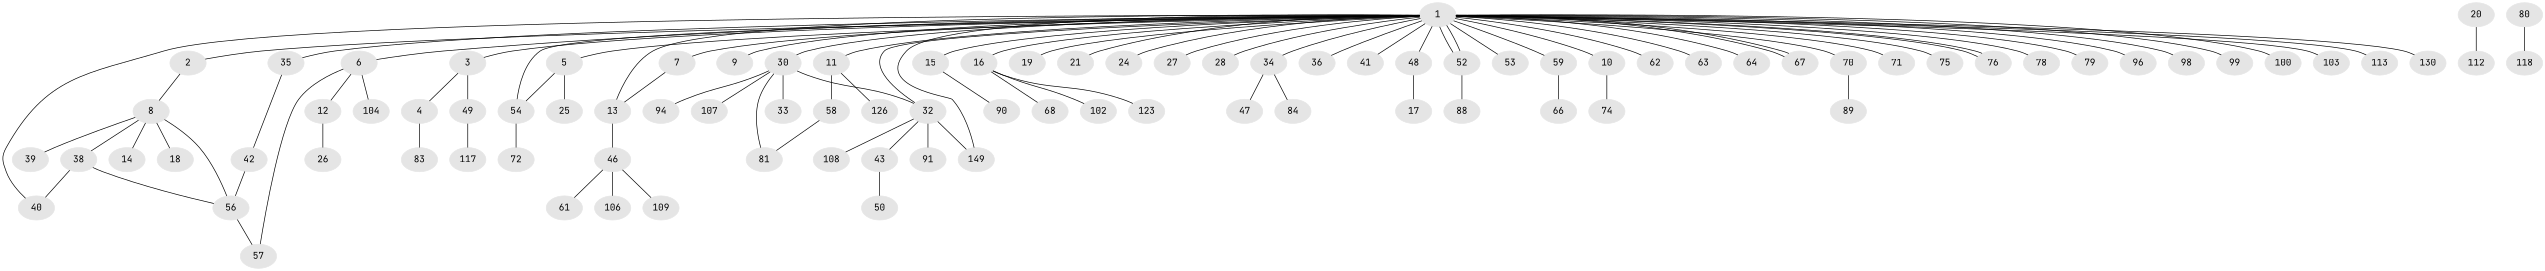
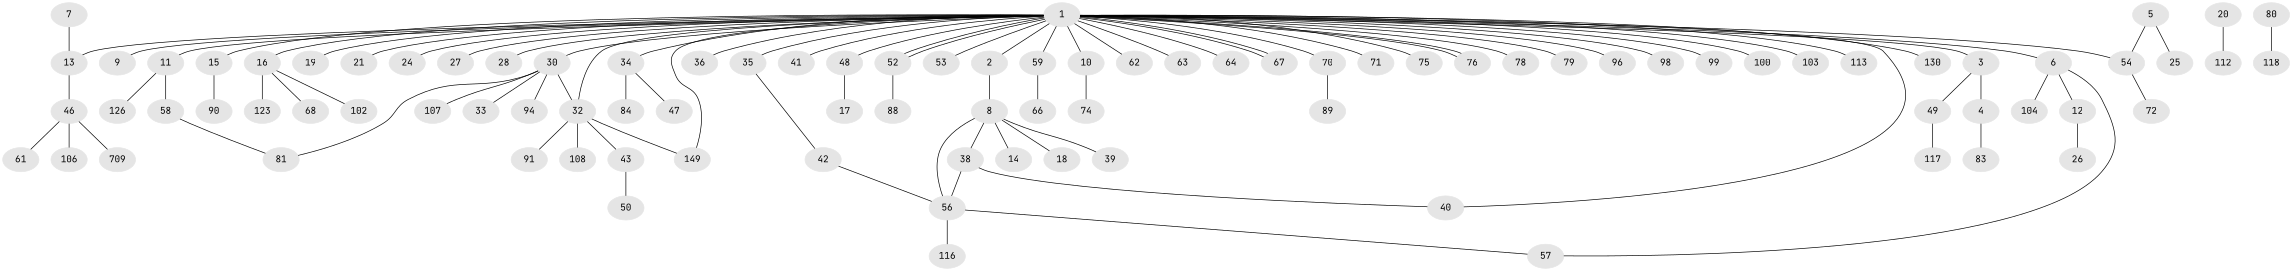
(1055, 25) -> none
(790, 36) -> none
(661, 208) -> (117, 160)
none -> (947, 256)
